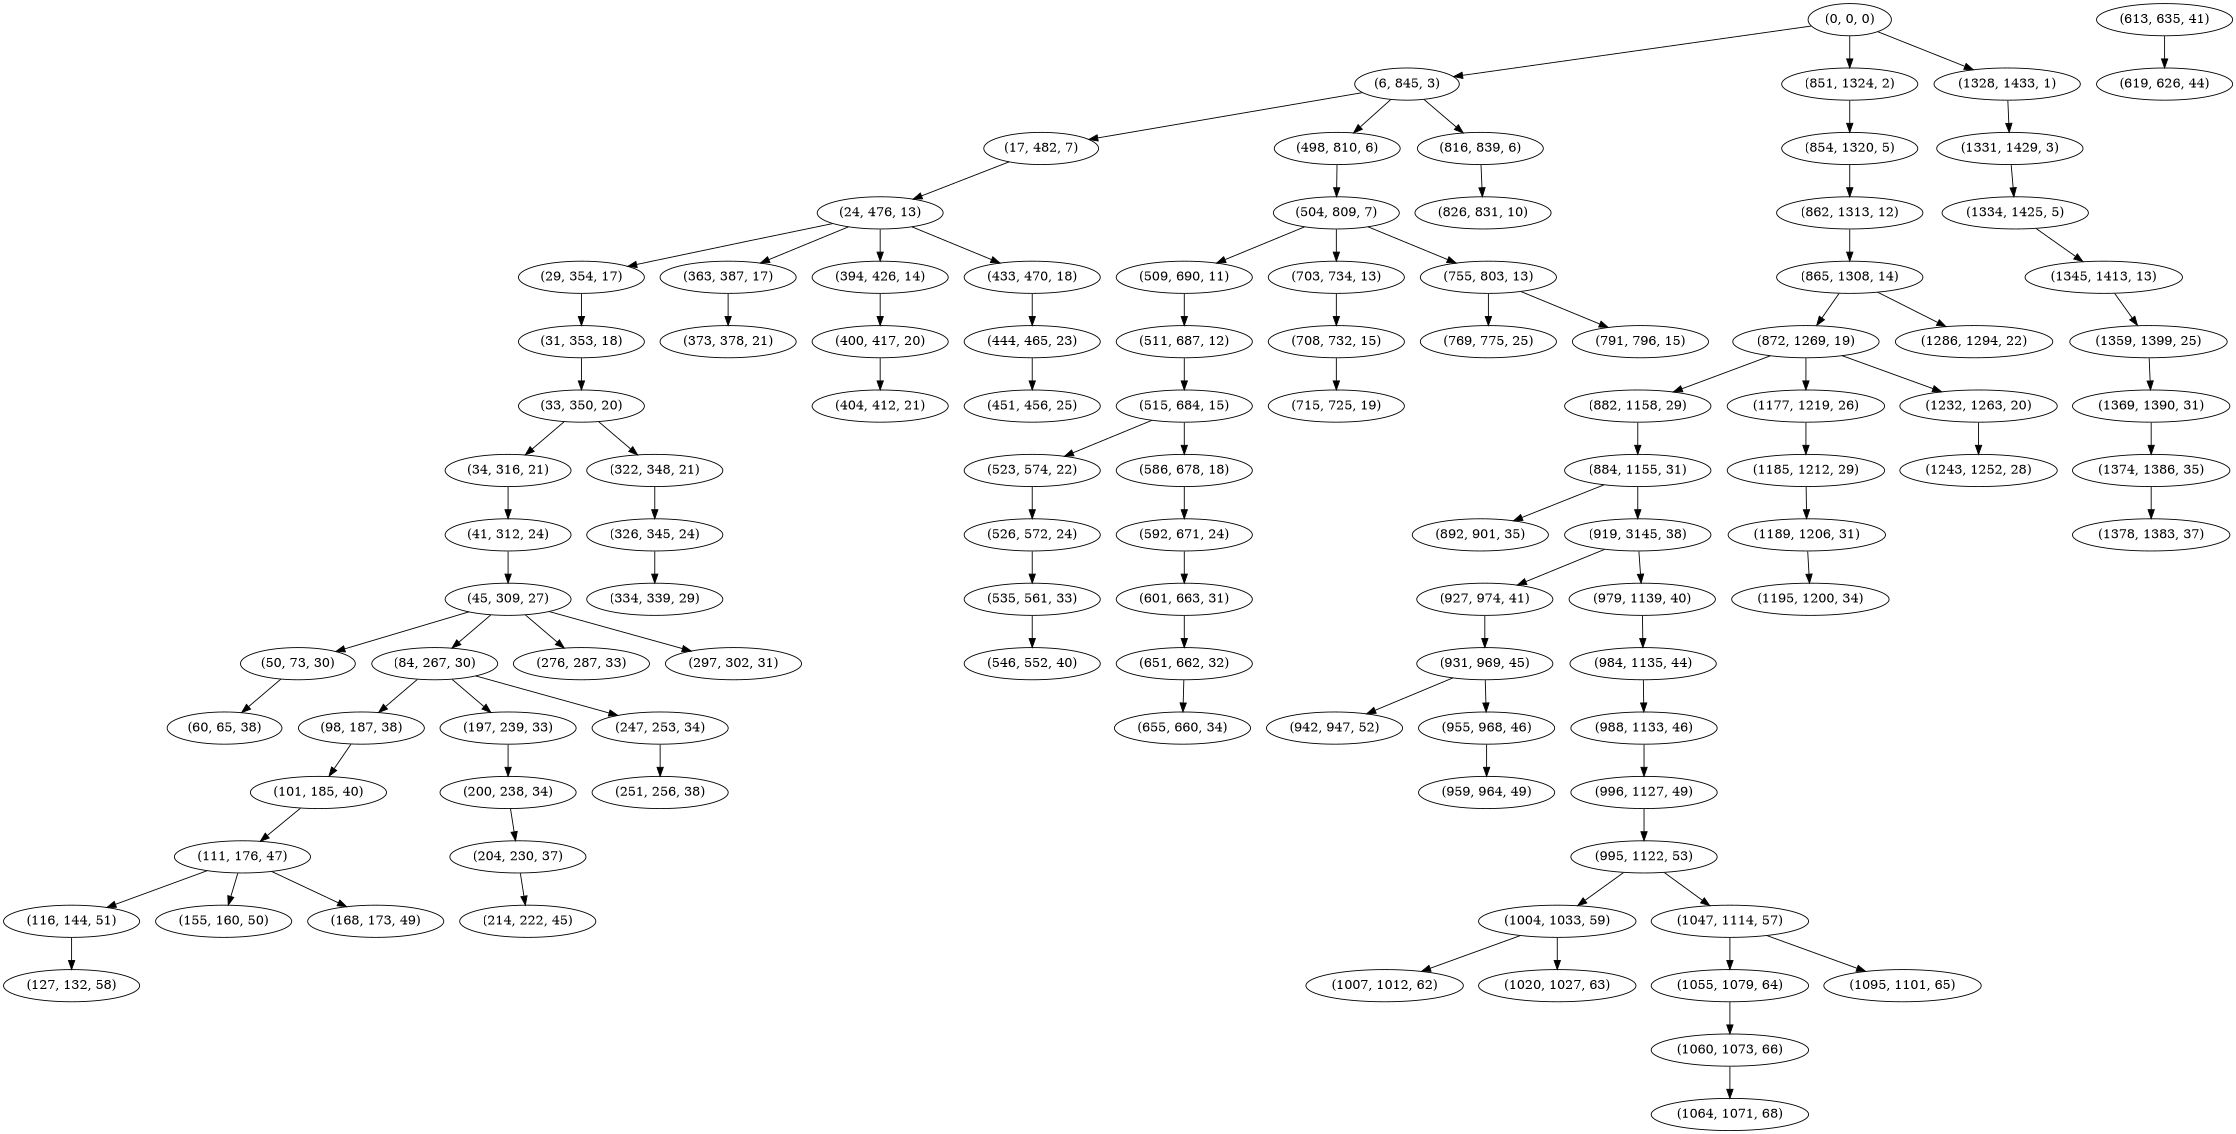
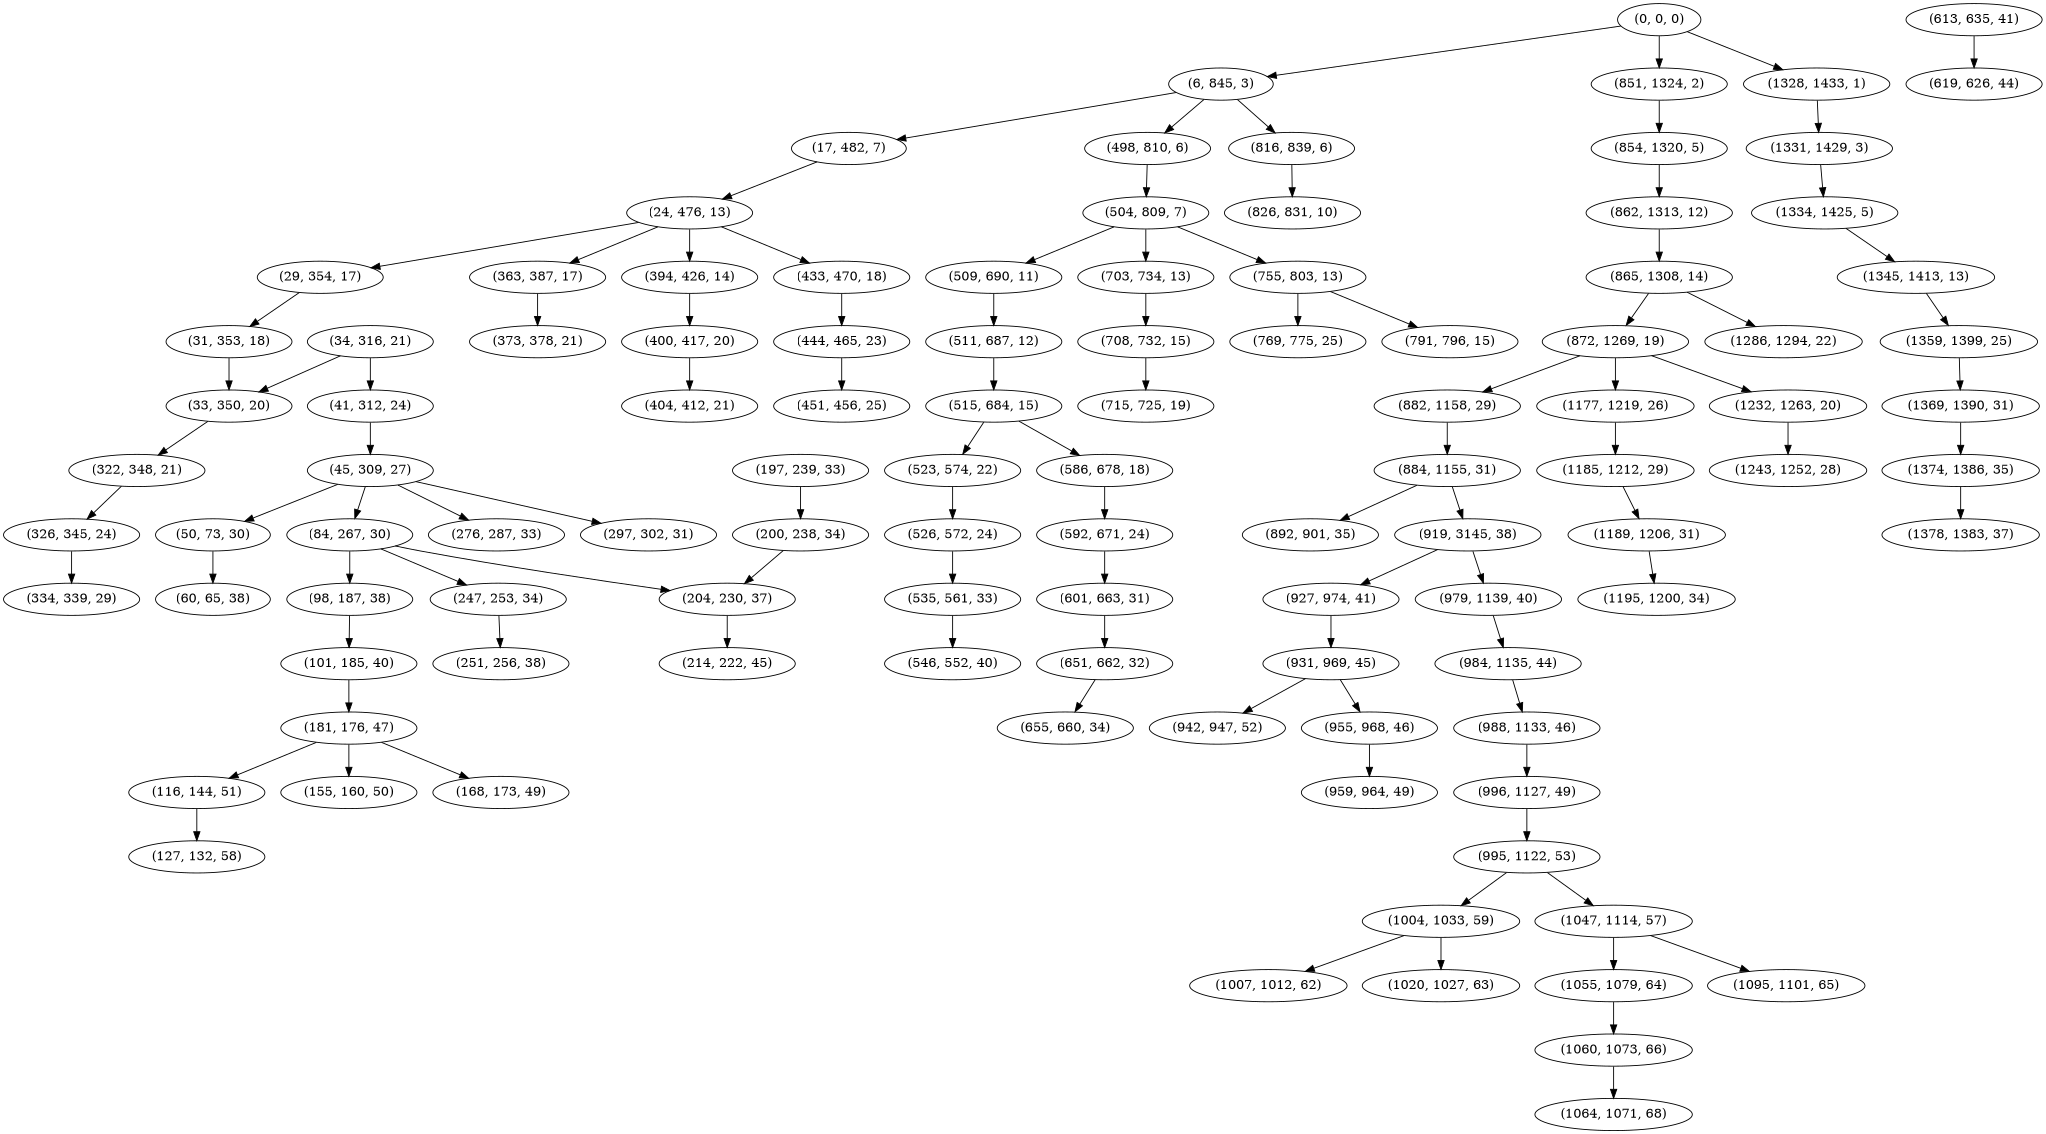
(548, 435) -> (304, 372)
(468, 693) -> (528, 569)
(242, 857) -> (349, 728)
